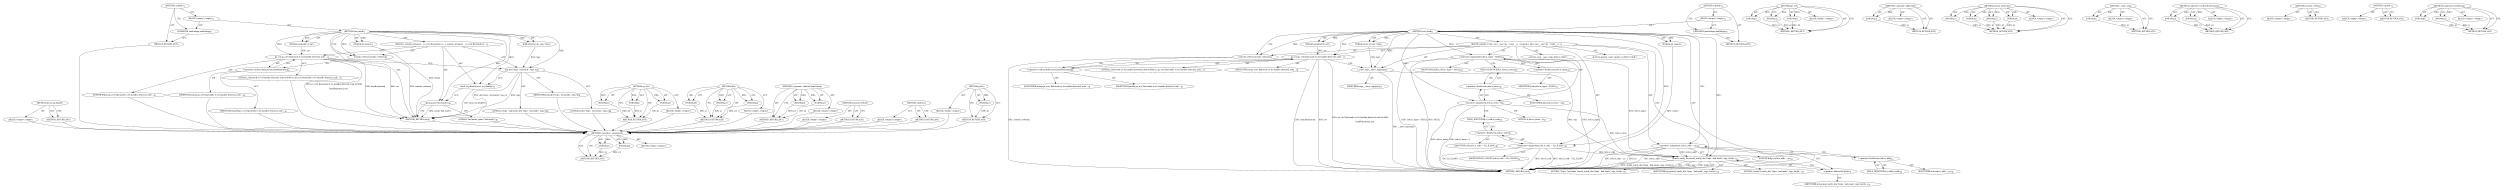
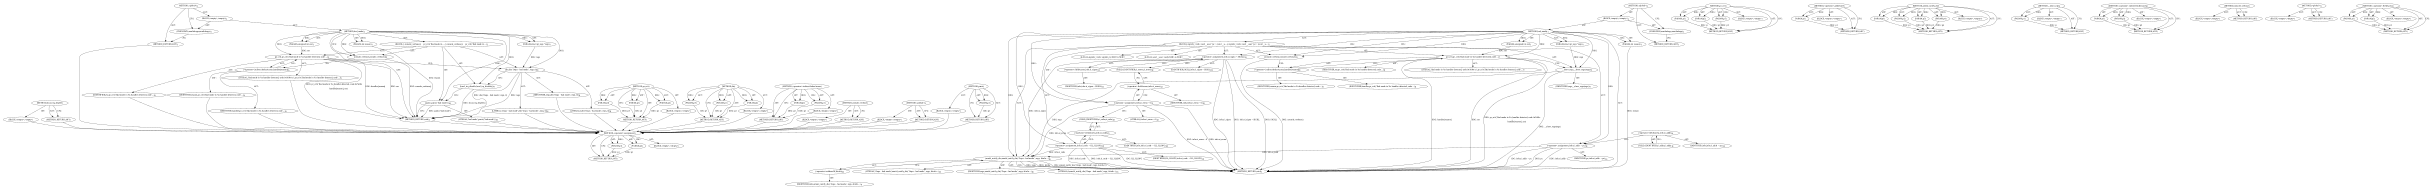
(1778, 152) -> none
(1759, 153) -> none
